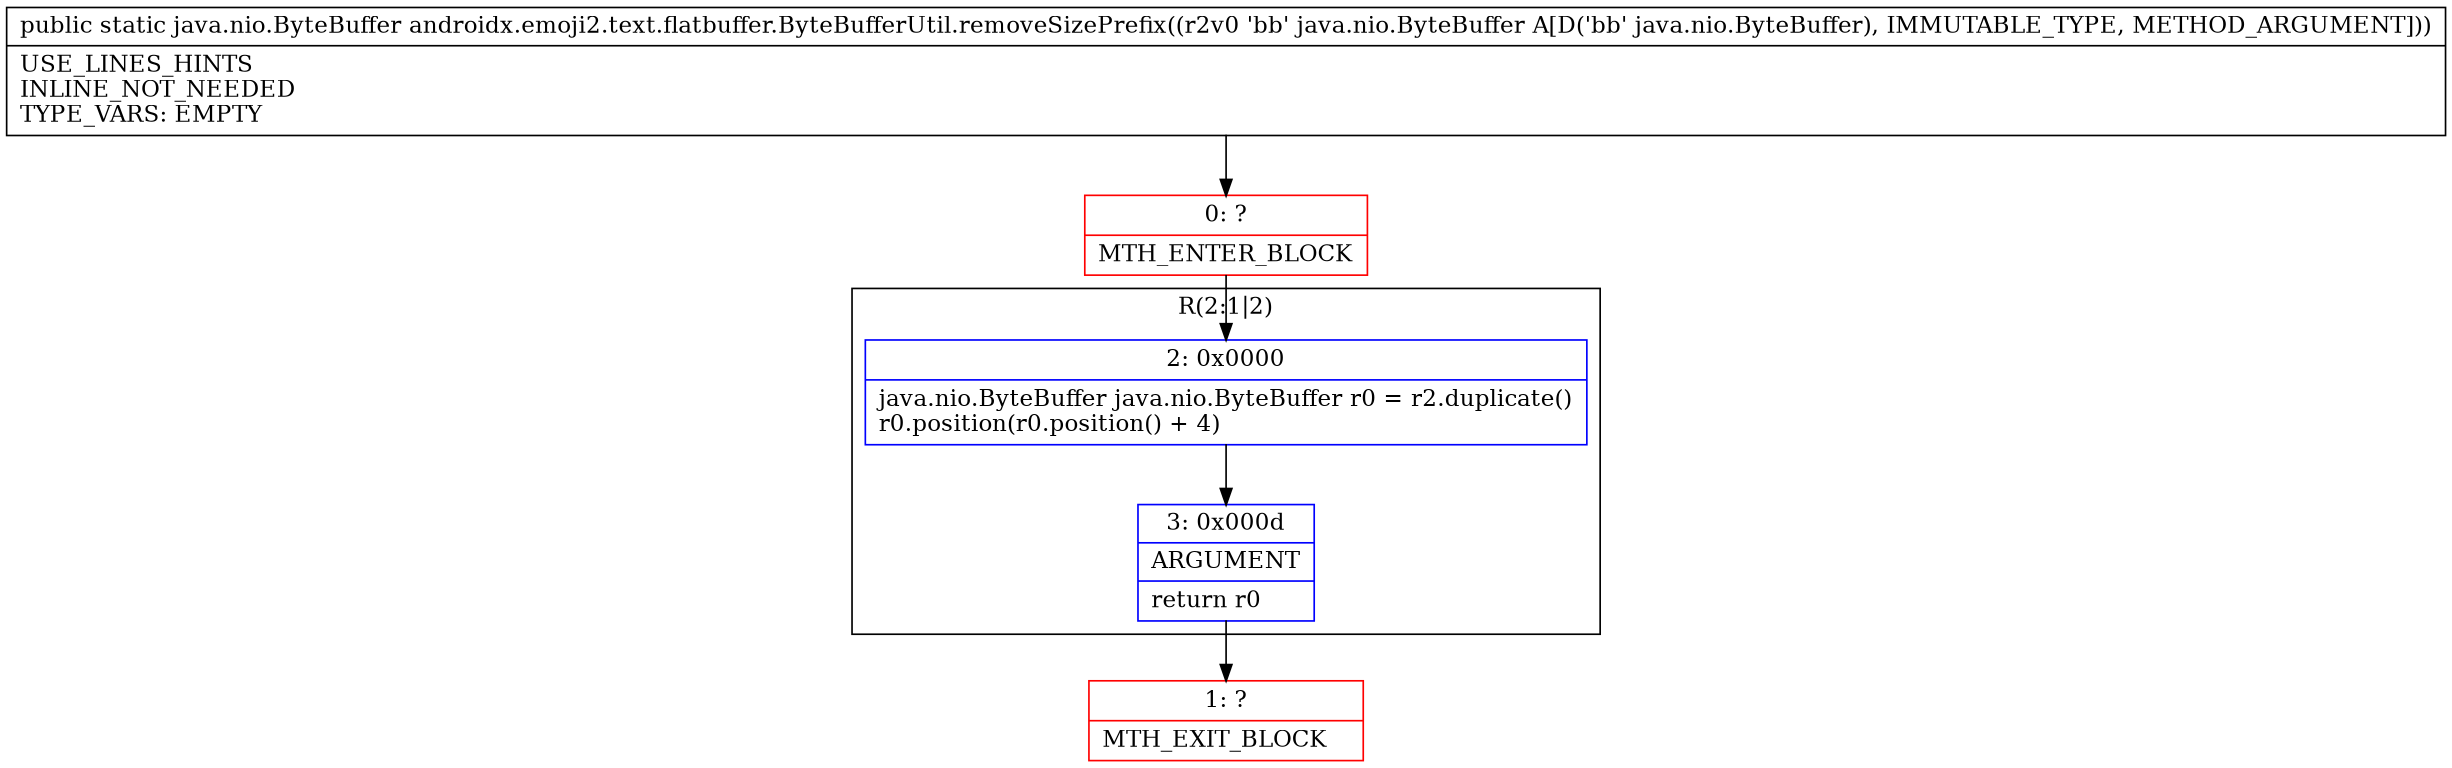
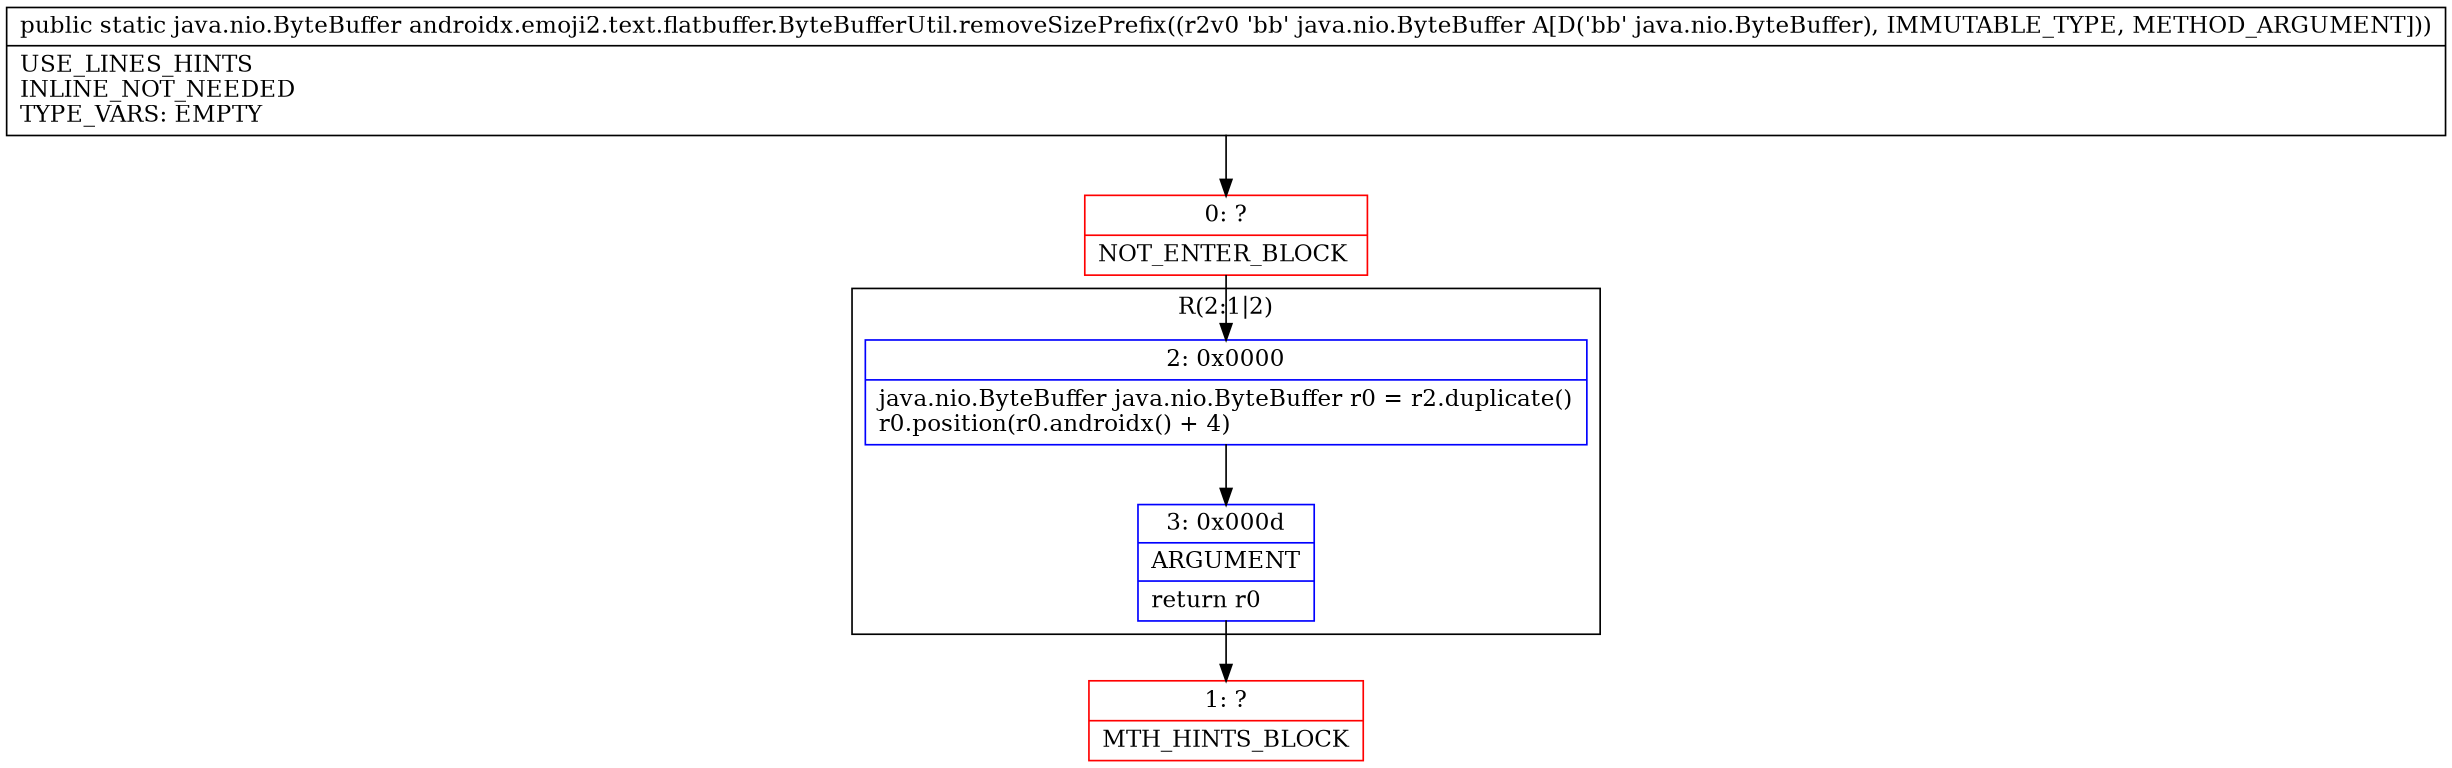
(1226, 254) -> (1224, 254)
(1050, 424) -> (1055, 424)
(1215, 740) -> (1226, 740)
